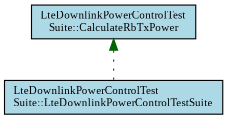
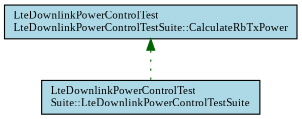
(114, 22) -> (151, 22)
